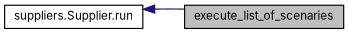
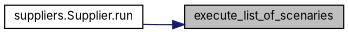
(170, 9) -> (158, 25)
